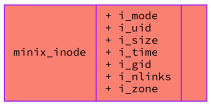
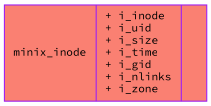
(132, 16) -> (135, 16)
